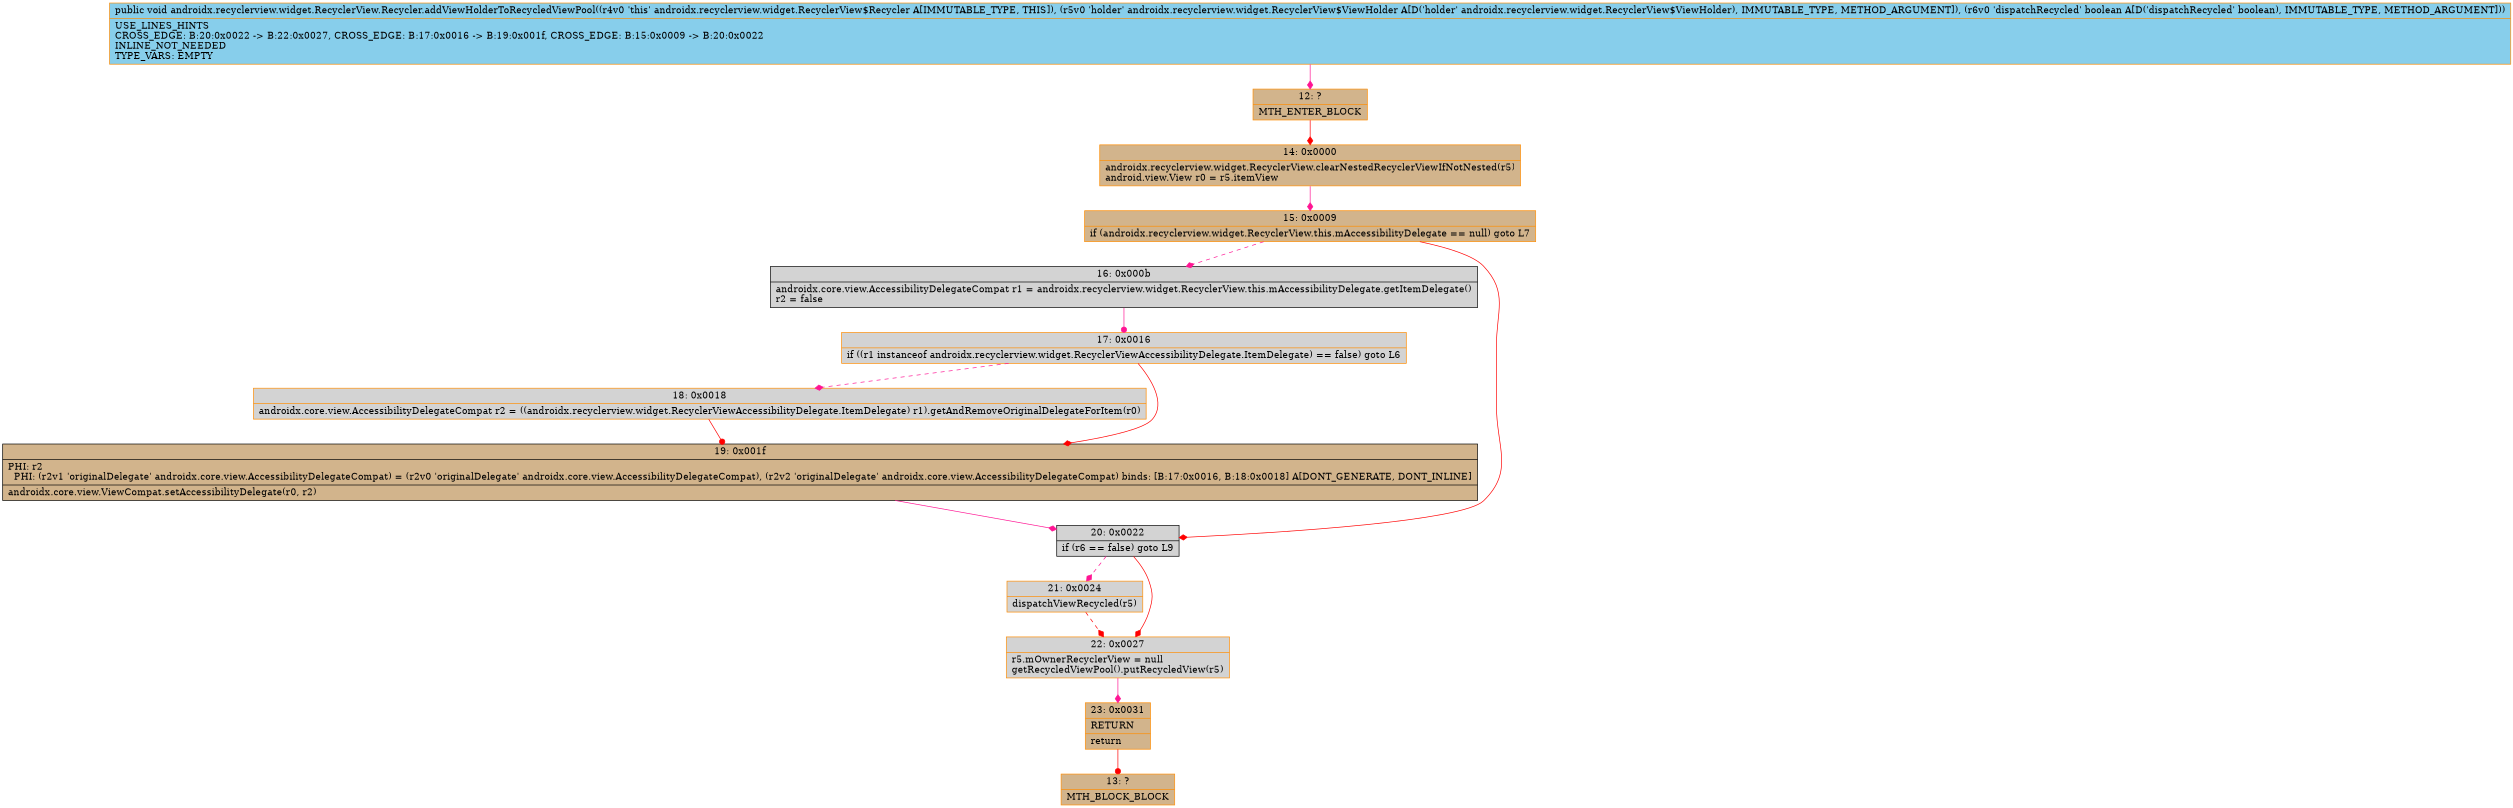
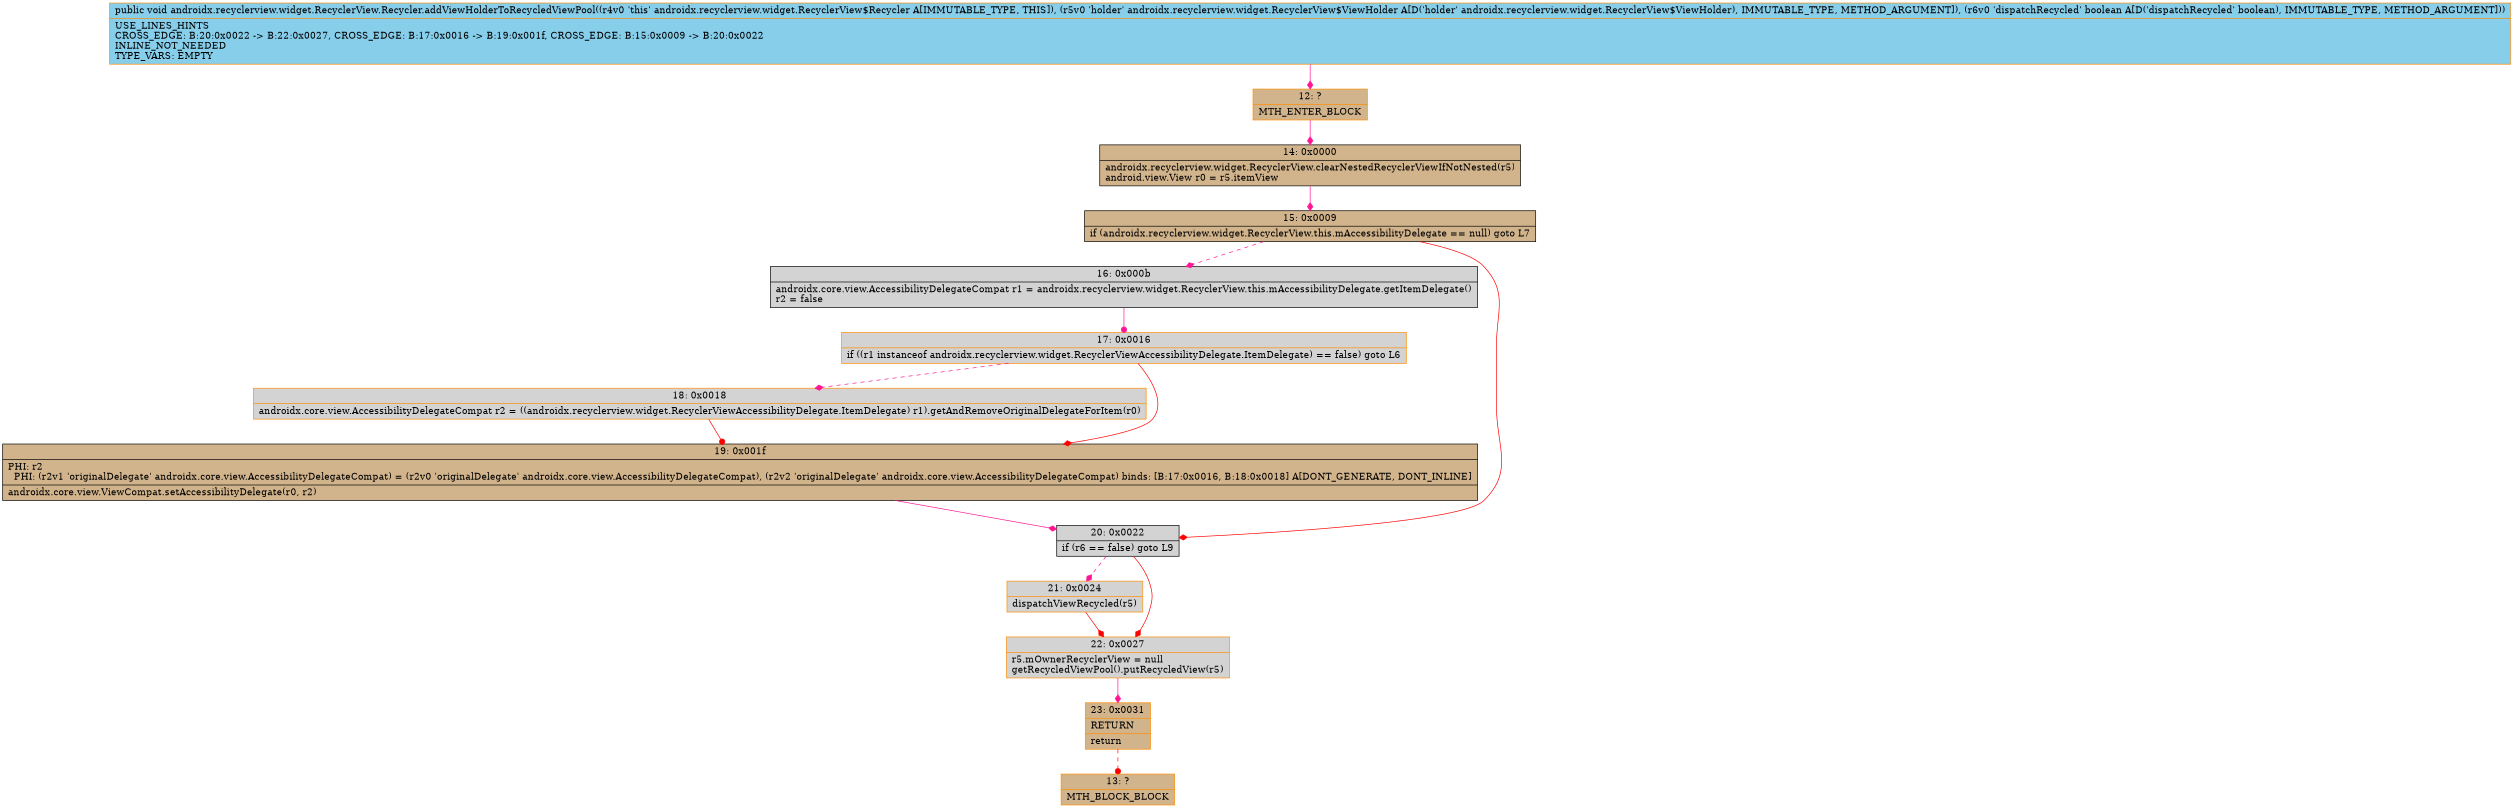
(1310, 128) -> (1310, 128)
(1310, 165) -> (1310, 165)
(1310, 226) -> (1310, 226)
(1092, 621) -> (1092, 621)
(1118, 759) -> (1118, 759)
